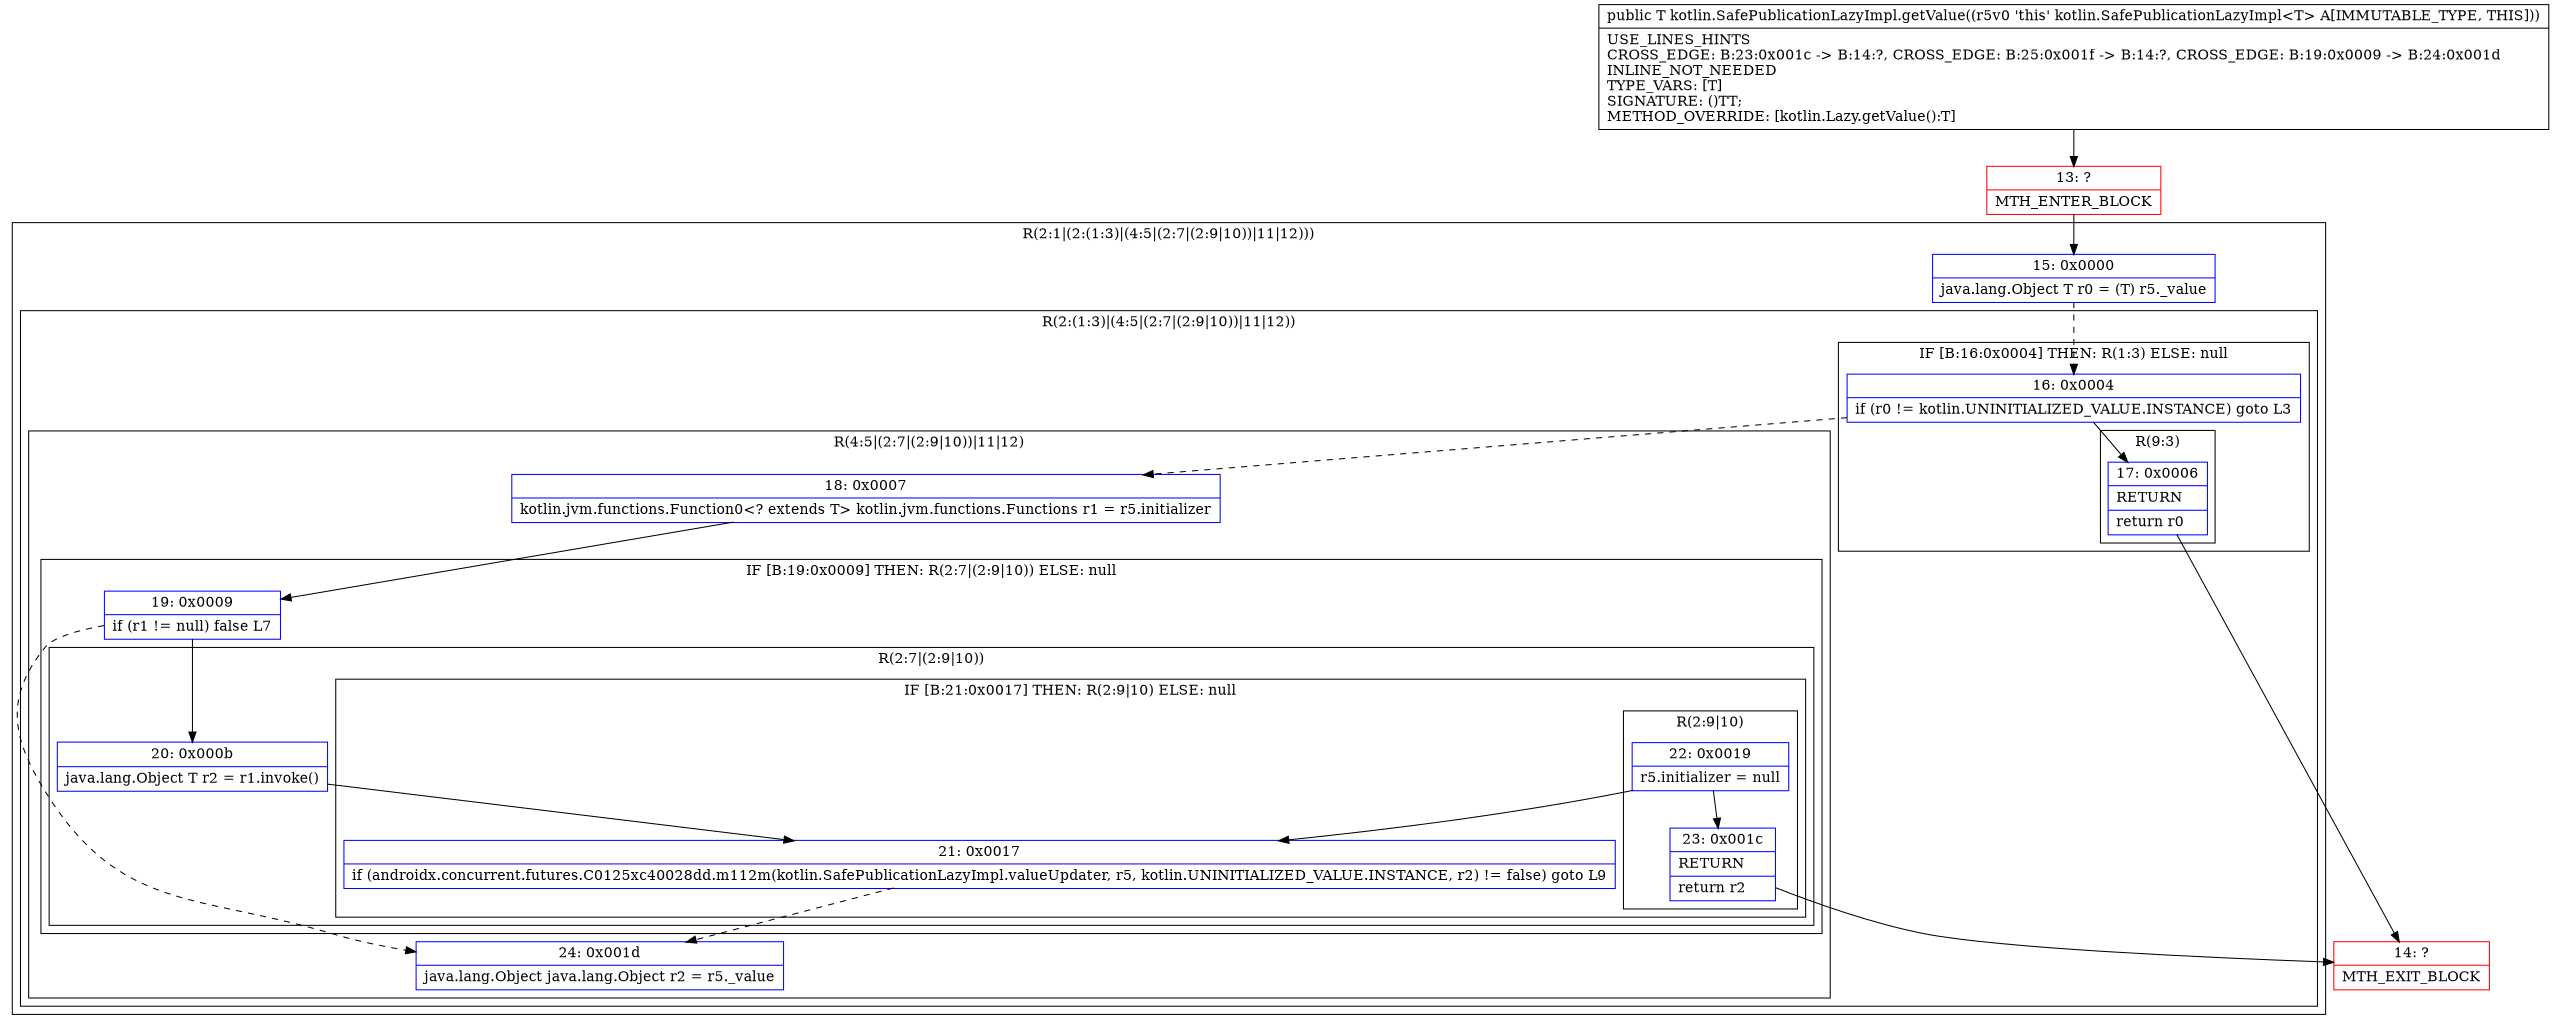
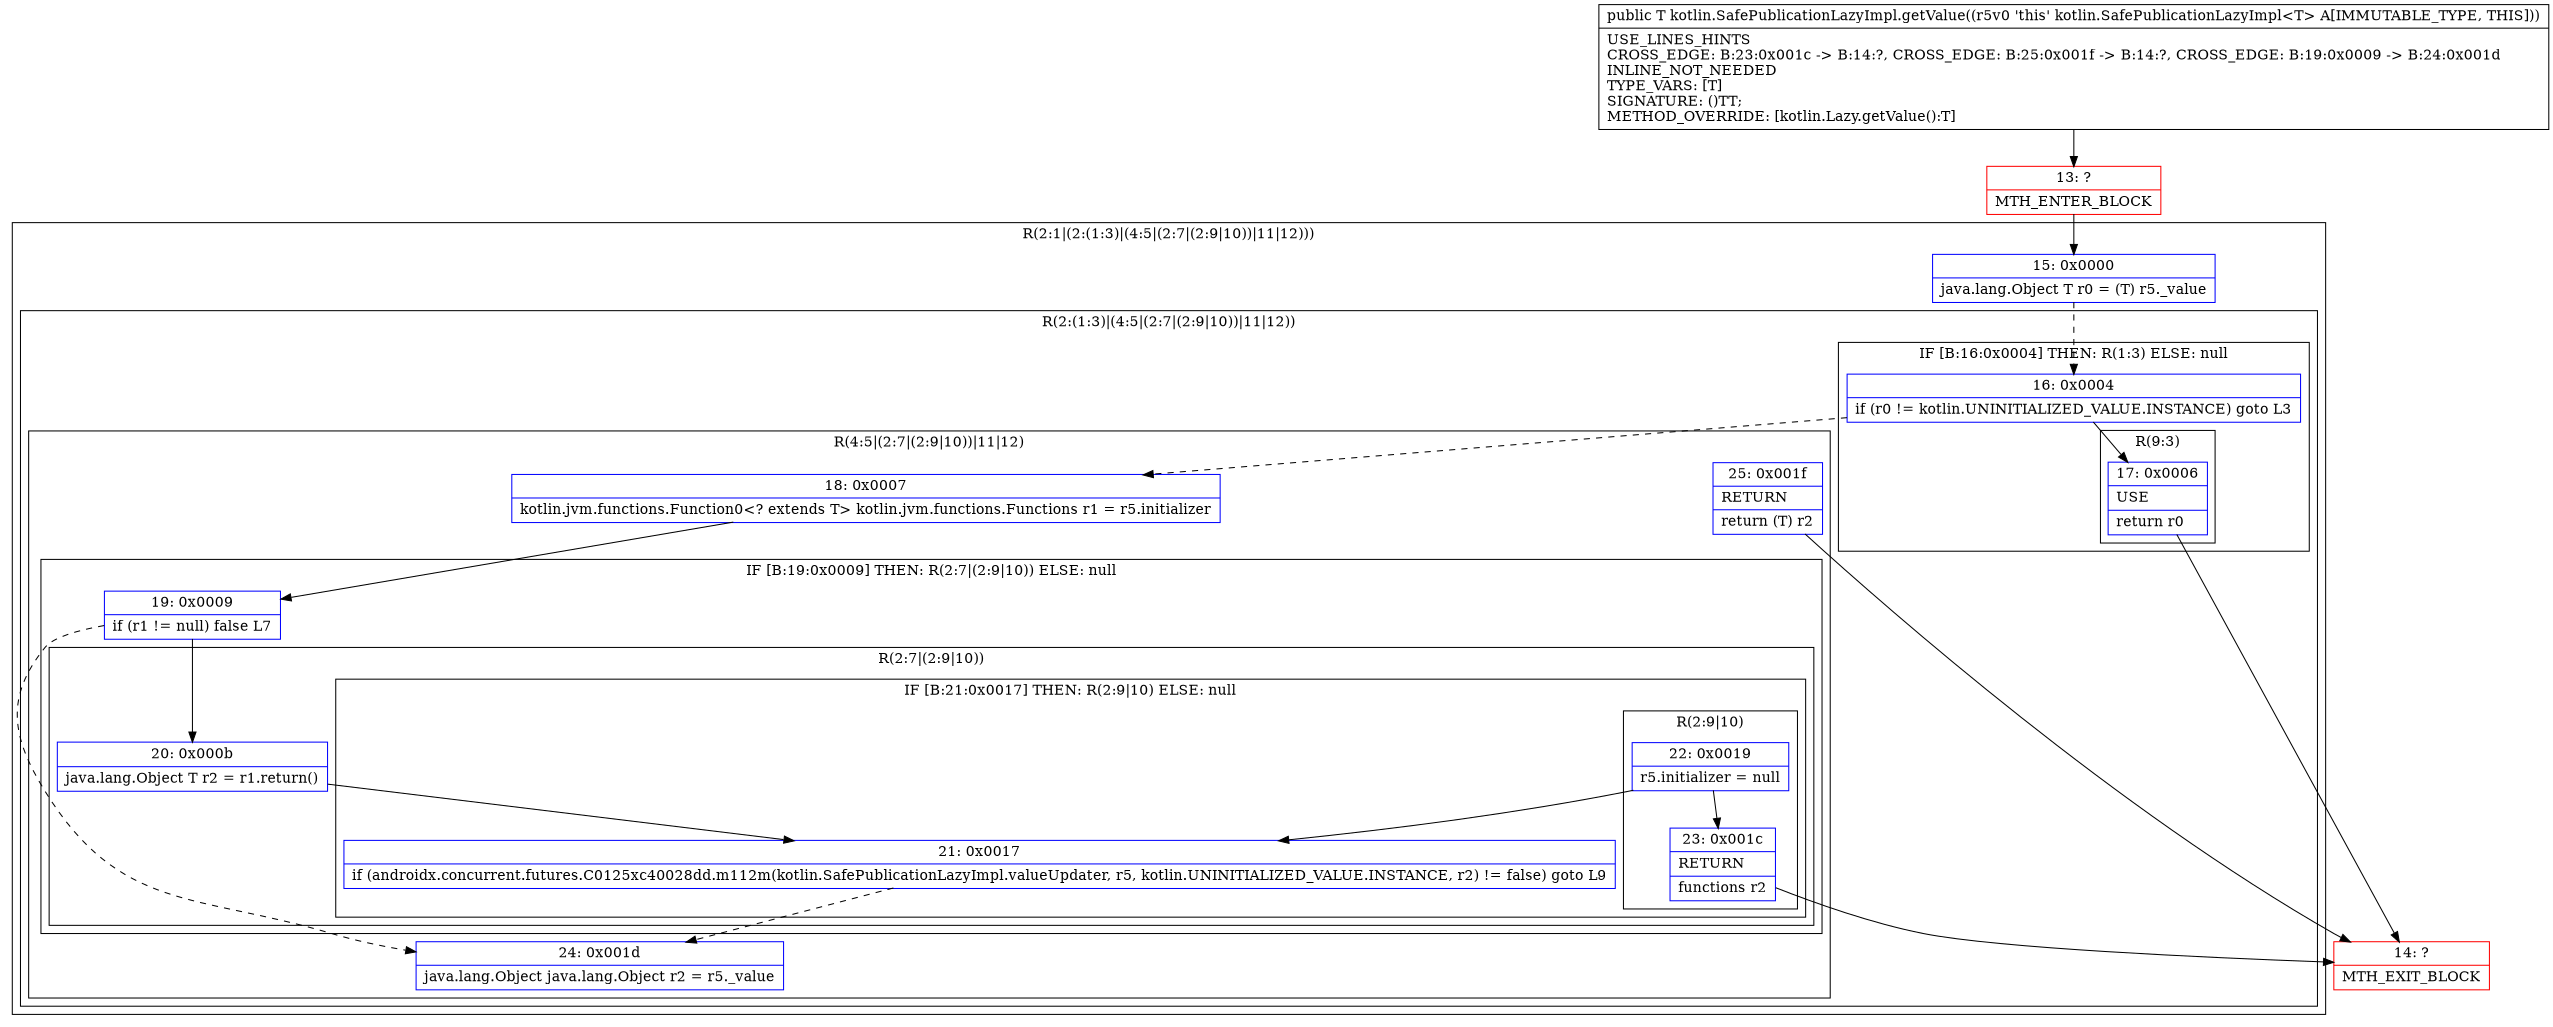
(2150, 497) -> (2133, 497)
none -> (1768, 498)
(192, 778) -> (192, 778)
(1713, 888) -> (1723, 888)
